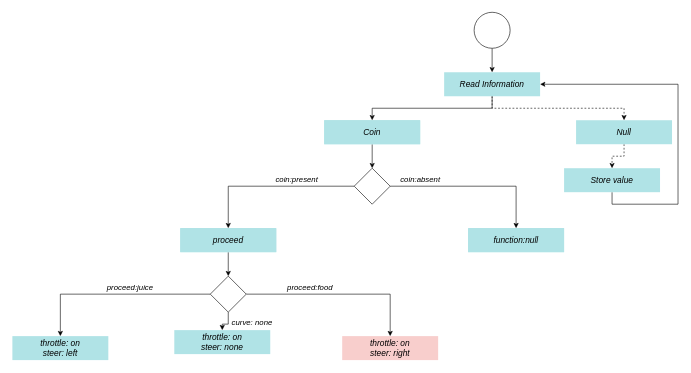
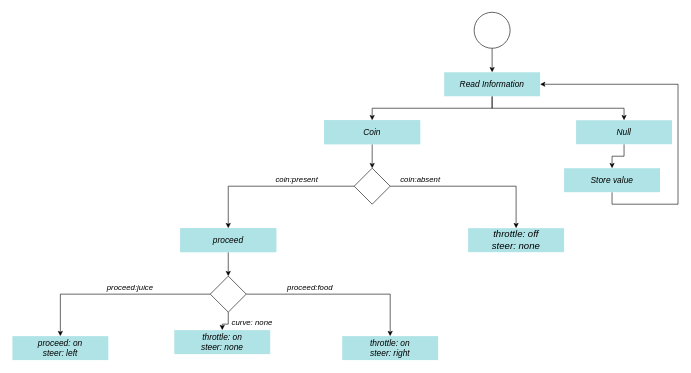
(563, 108) -> (563, 108)
(620, 156) -> (620, 156)
(516, 240) -> none
(60, 348) -> (60, 348)
(390, 348) -> (390, 348)
